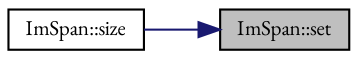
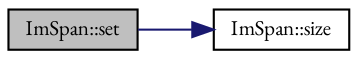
(171, 30) -> (165, 30)
